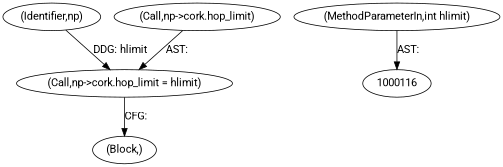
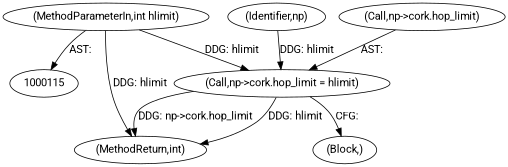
none -> (190, 49)
(397, 83) -> (44, 83)
none -> (140, 150)
